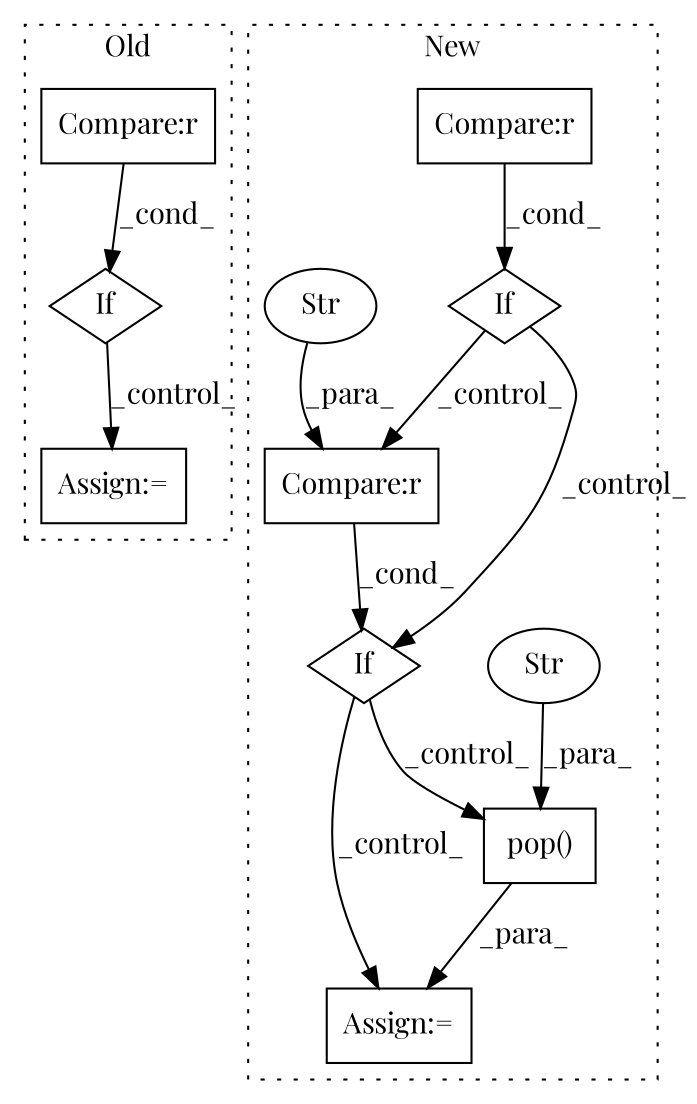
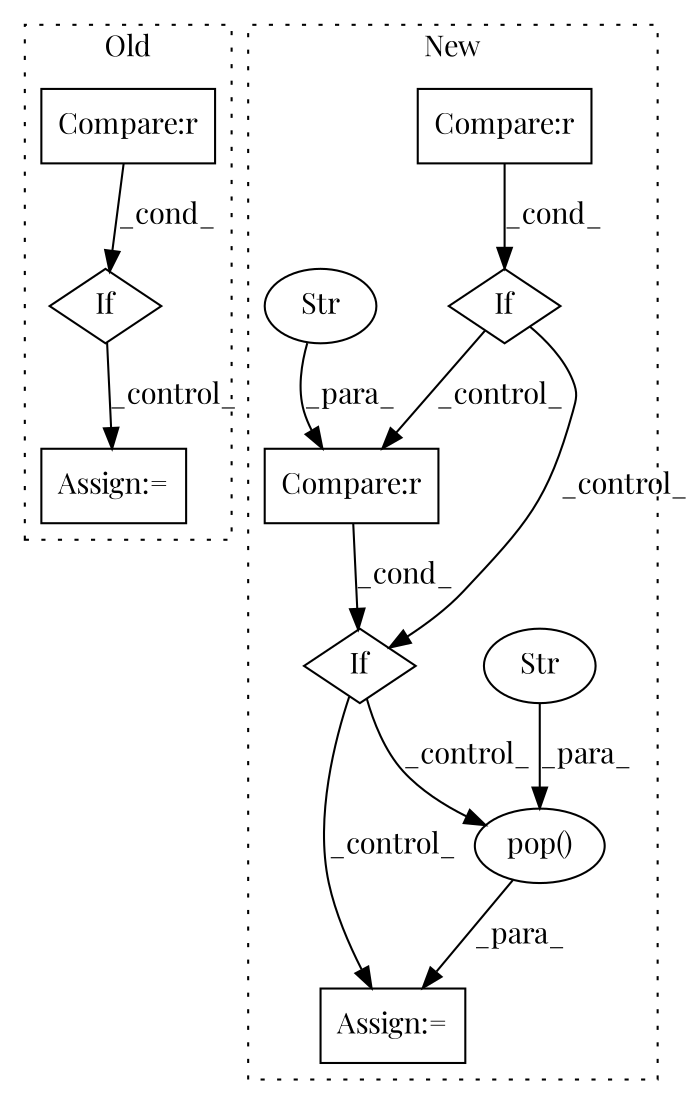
(540, 846) -> (540, 846)
